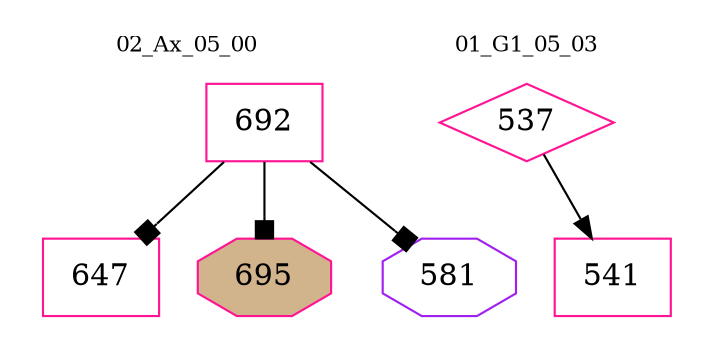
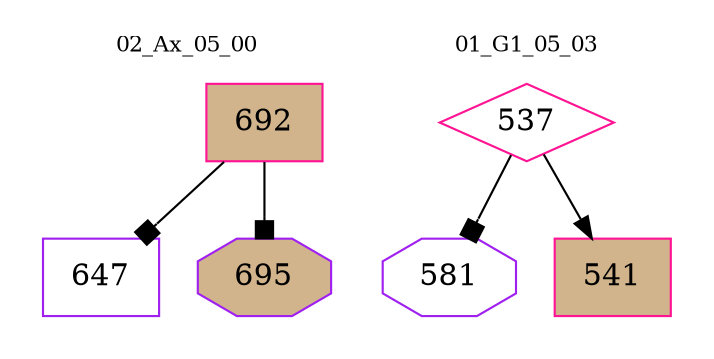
(264, 123) -> (264, 123)
(333, 181) -> (495, 187)
(101, 277) -> (101, 277)
(264, 277) -> (264, 277)
(613, 277) -> (613, 277)
